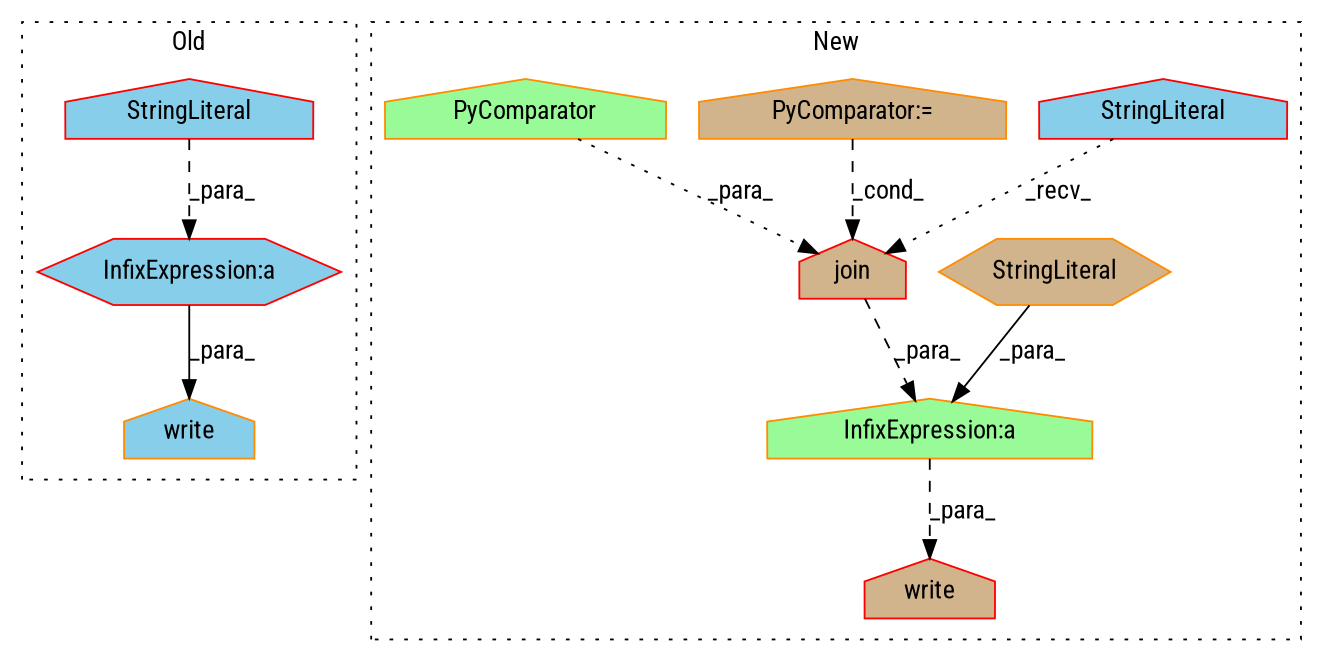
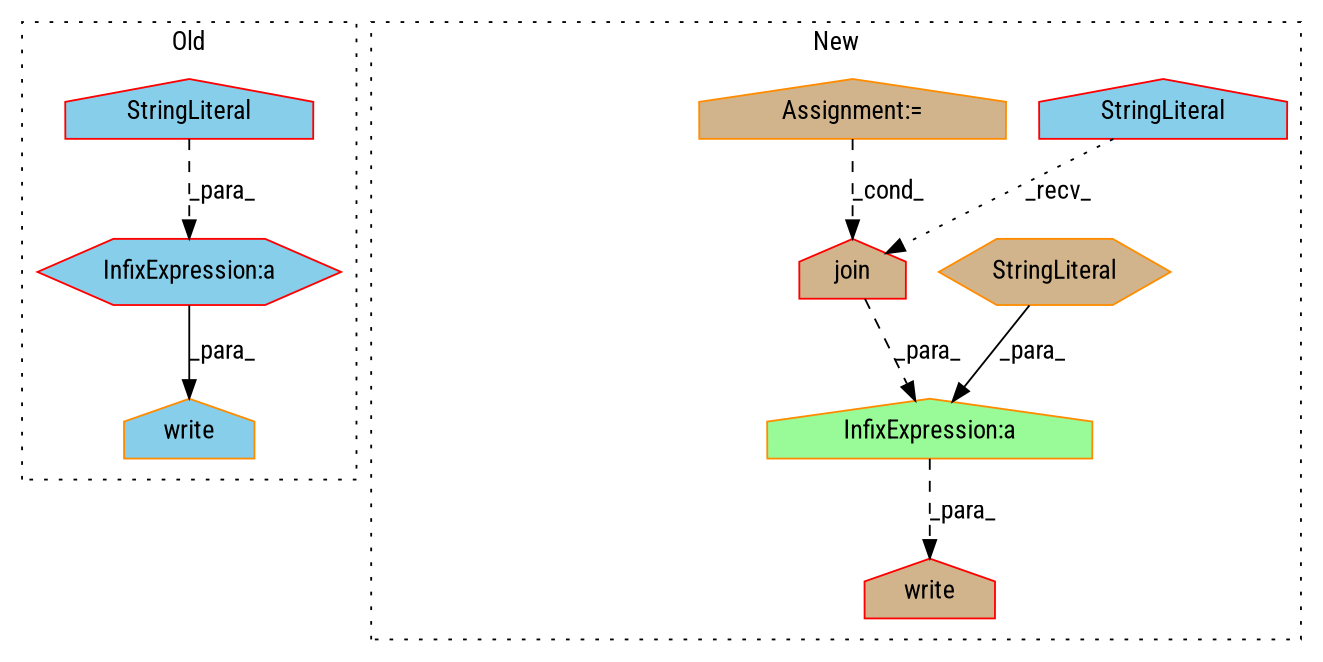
(526, 112) -> none
(853, 112) -> (853, 112)
